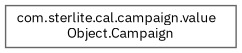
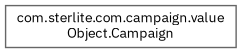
(121, 27) -> (121, 27)
